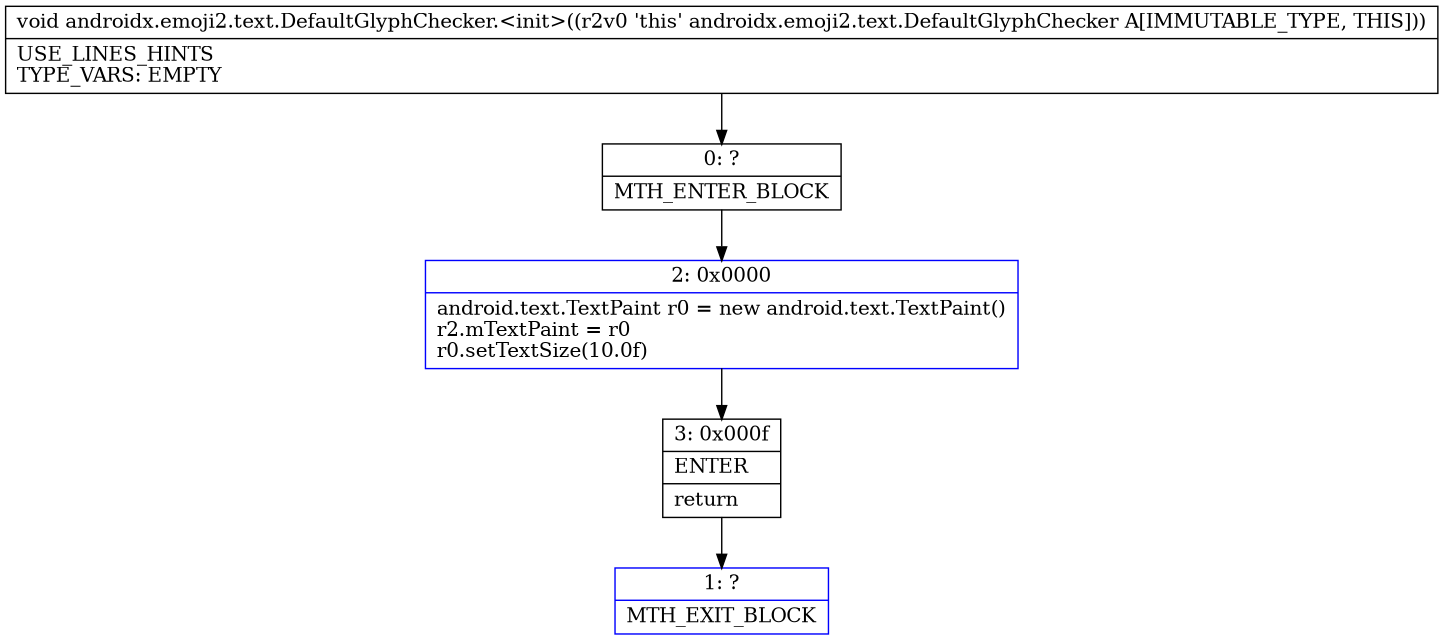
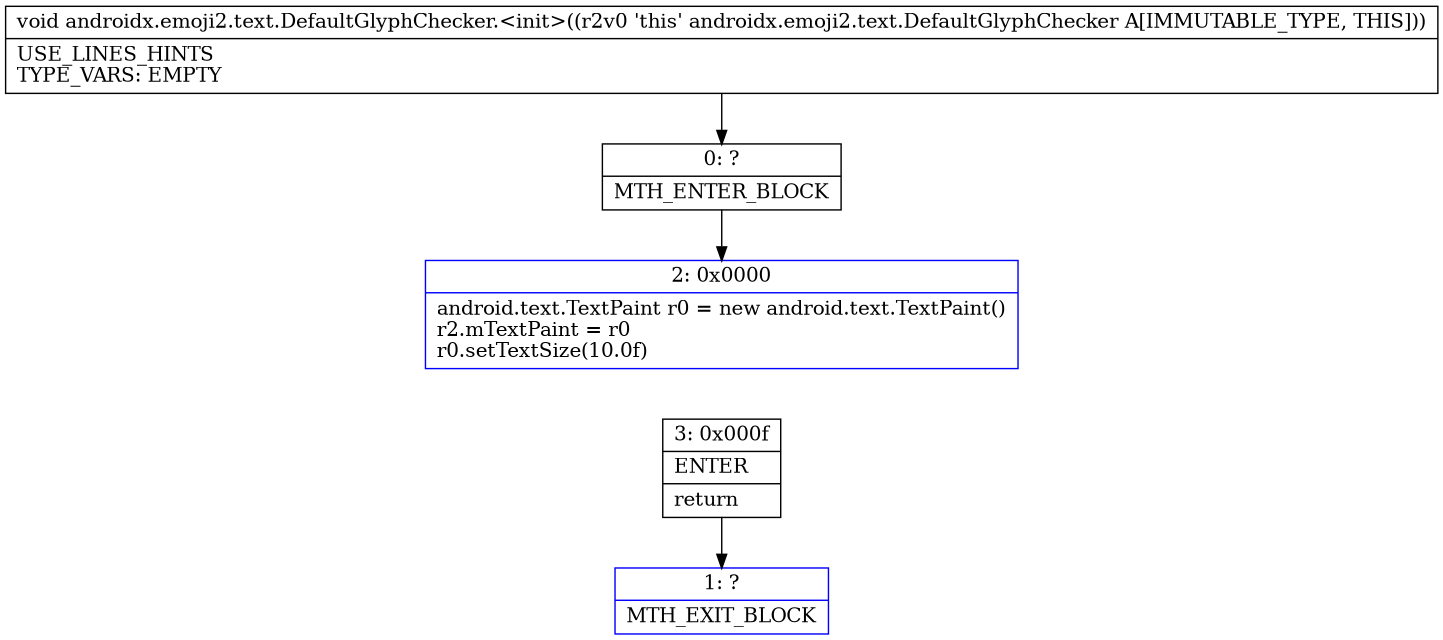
(722, 387) -> none
